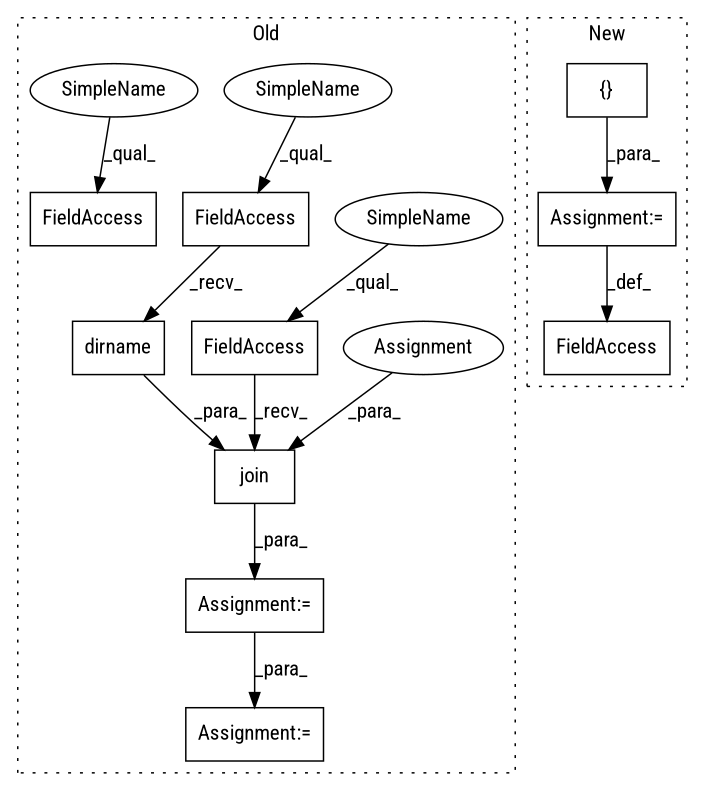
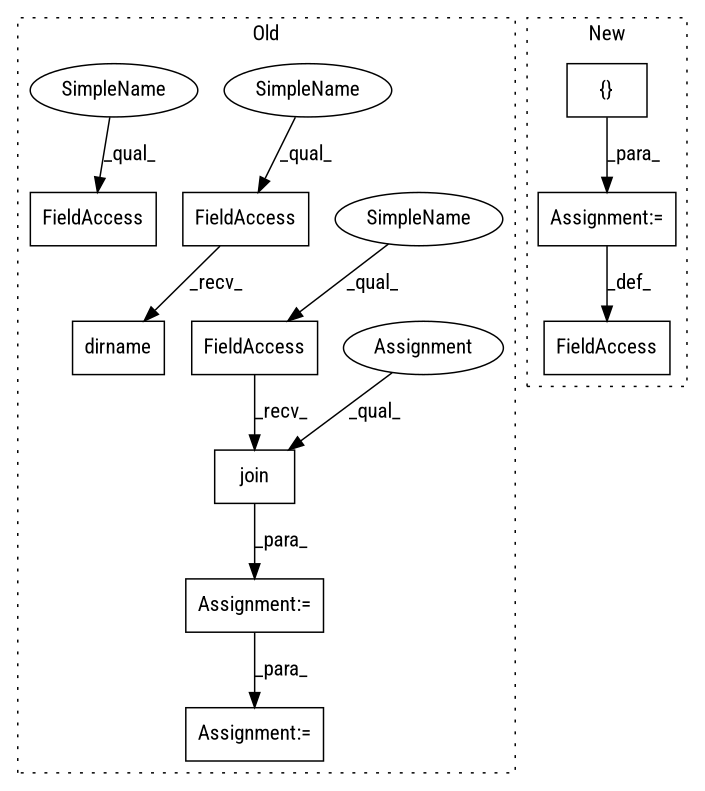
(178, 408) -> none
(375, 412) -> (375, 412)
